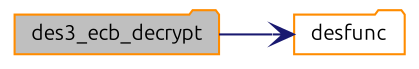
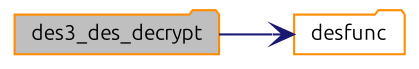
(117, 34) -> (117, 34)
